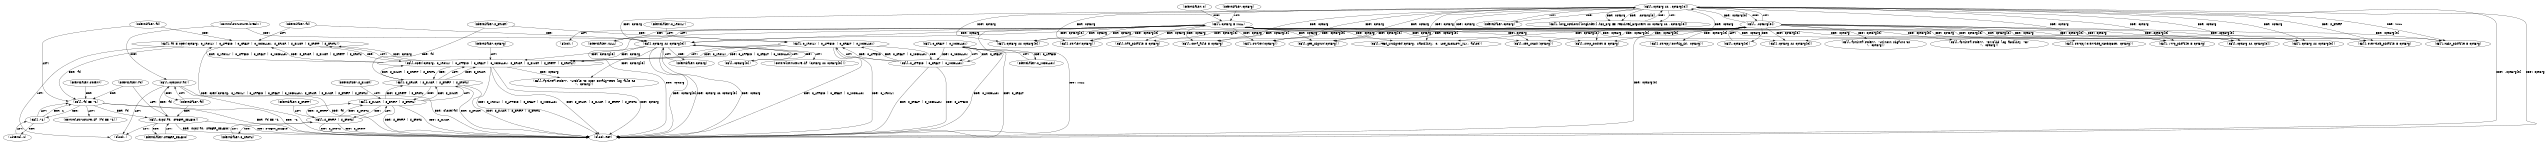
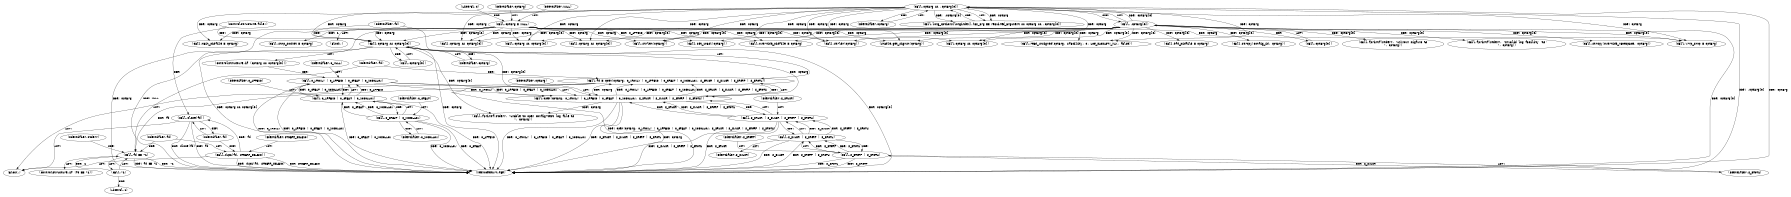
(1194, 7) -> (470, 7)
(1506, 14) -> none
(240, 25) -> (248, 25)
(669, 25) -> (326, 63)
(2332, 25) -> (797, 25)
(2395, 25) -> (208, 25)
(910, 29) -> none
(1182, 29) -> none
(2160, 30) -> none
(1672, 31) -> none
(1422, 33) -> (632, 33)
(1517, 33) -> (334, 33)
(1652, 34) -> none
(635, 35) -> (295, 72)
(1202, 44) -> none
(1318, 44) -> (902, 44)
(2182, 44) -> (1696, 44)
(428, 55) -> (782, 108)
(1045, 55) -> (410, 129)
none -> (246, 81)
(174, 83) -> (191, 118)
(370, 92) -> (760, 143)
none -> (415, 99)
none -> (392, 105)
(76, 111) -> (113, 164)
(119, 113) -> none
(18, 126) -> none
(153, 128) -> none
(248, 129) -> (1366, 164)
(603, 138) -> (491, 173)
